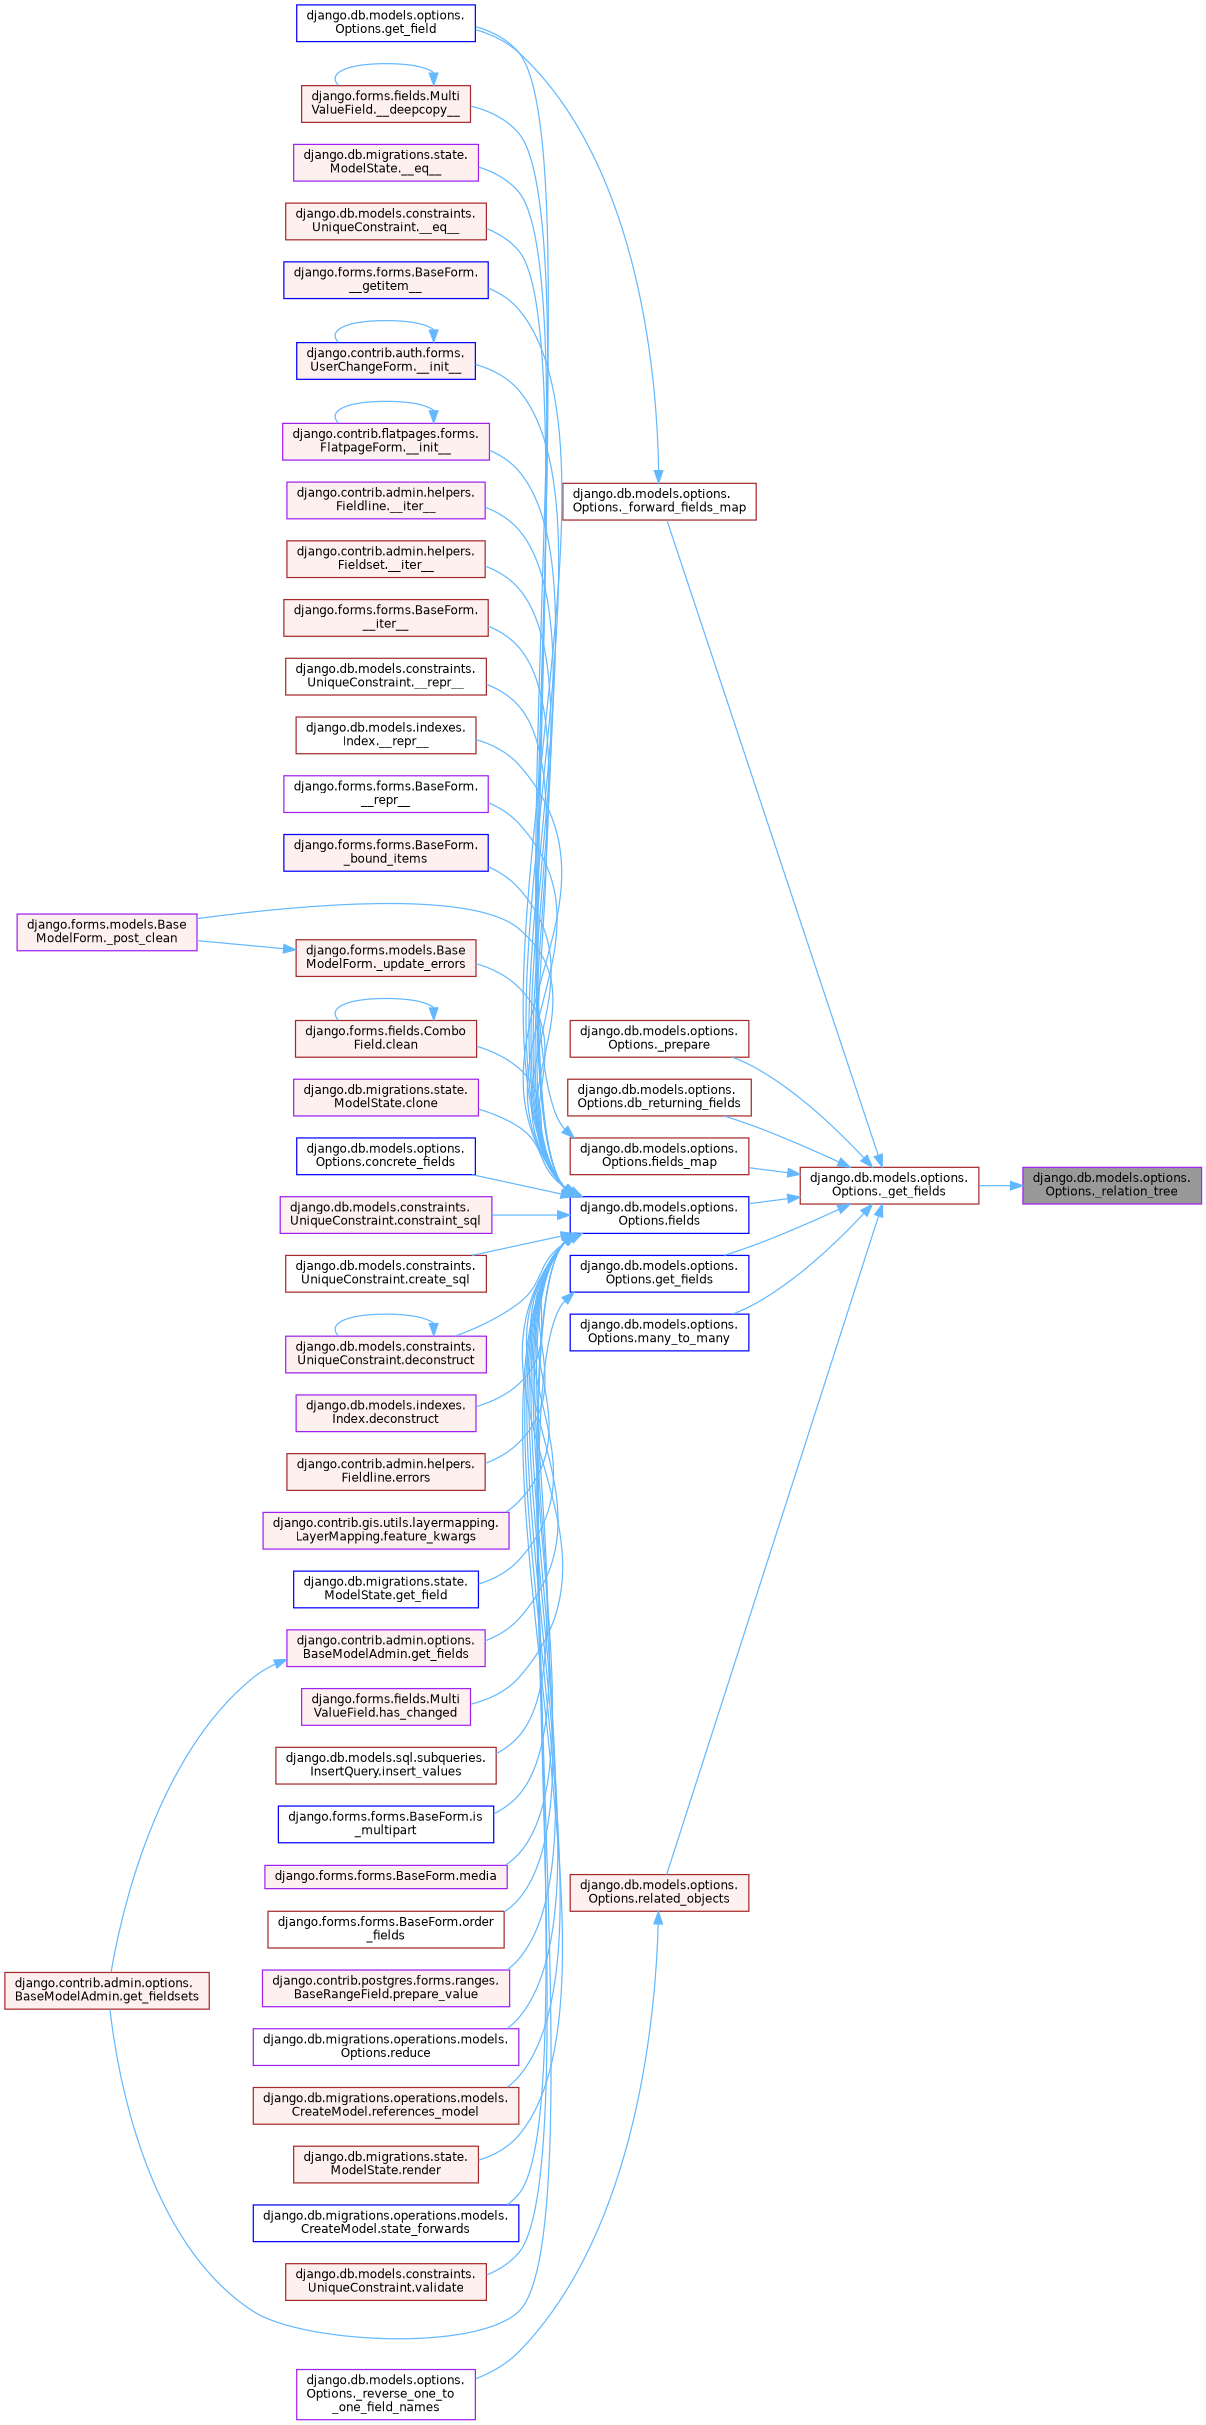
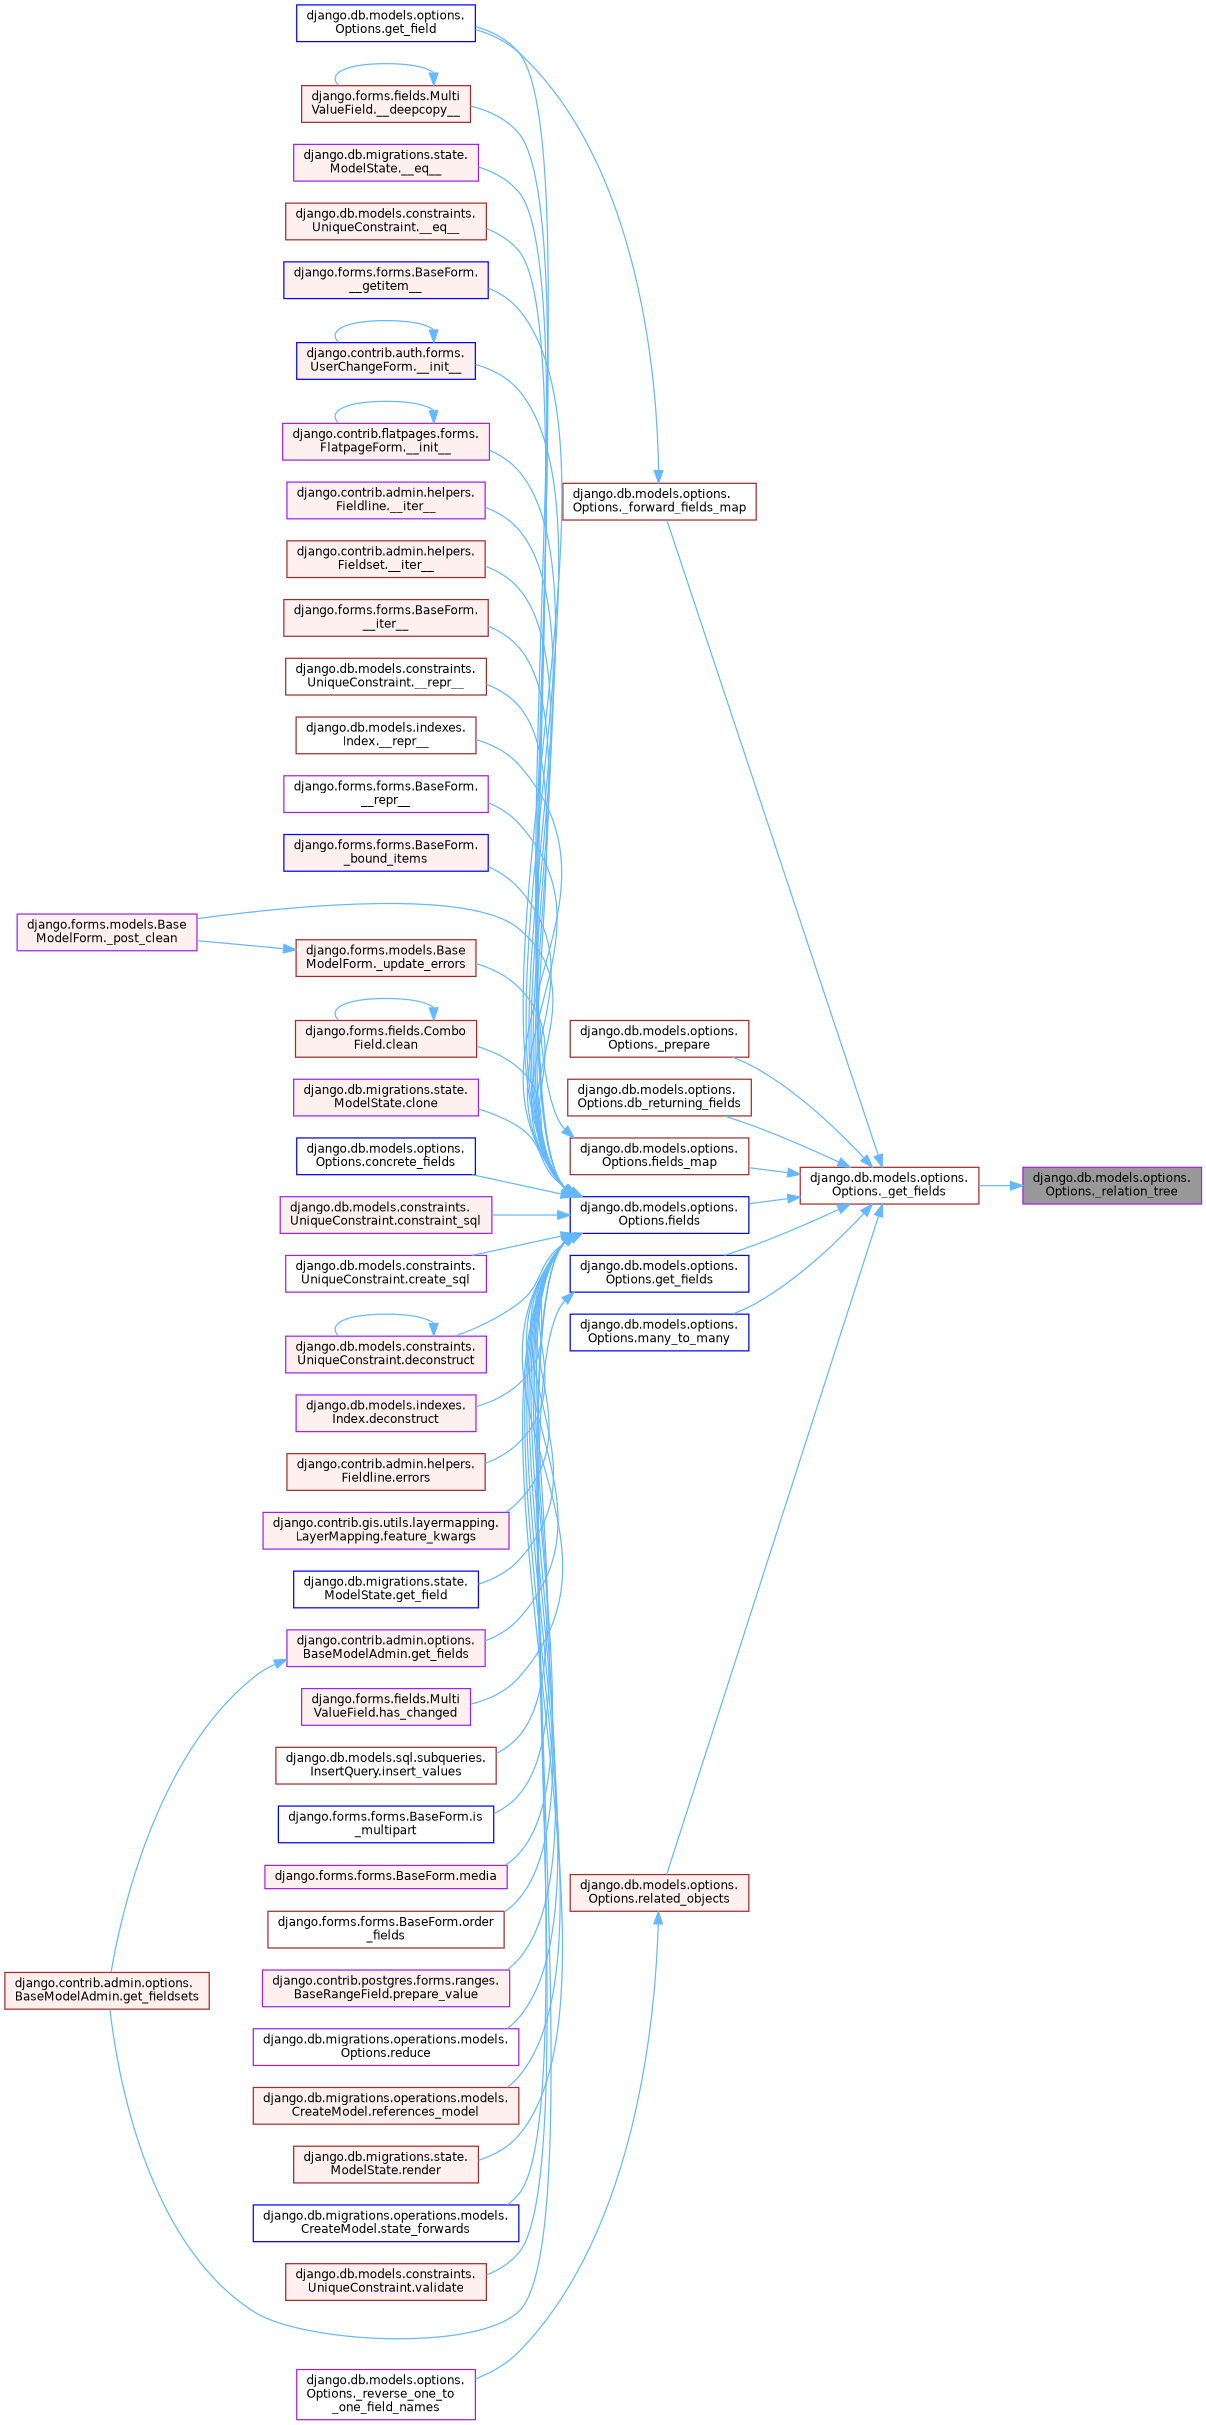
(386, 1274) -> (386, 1274)
